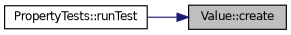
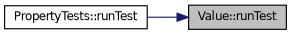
(237, 17) -> (237, 17)
